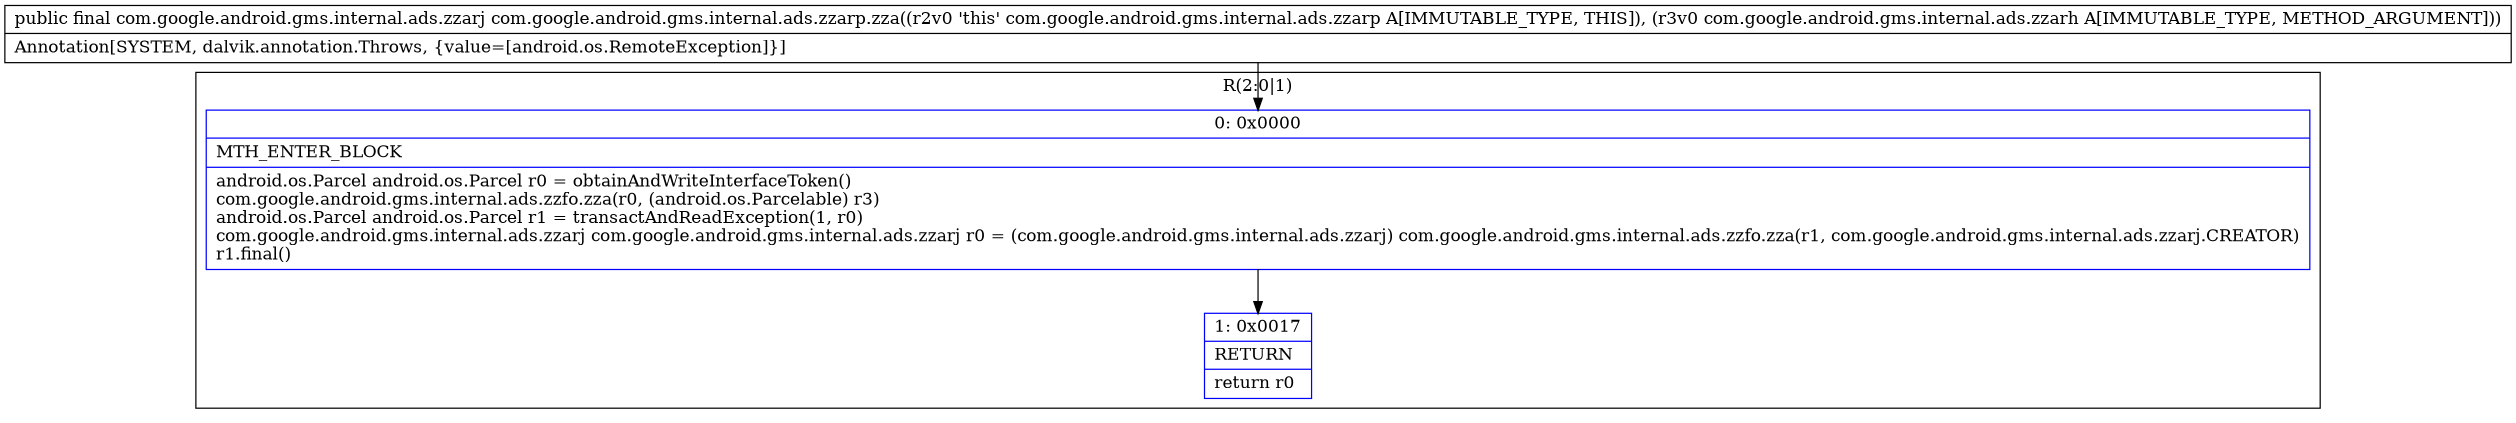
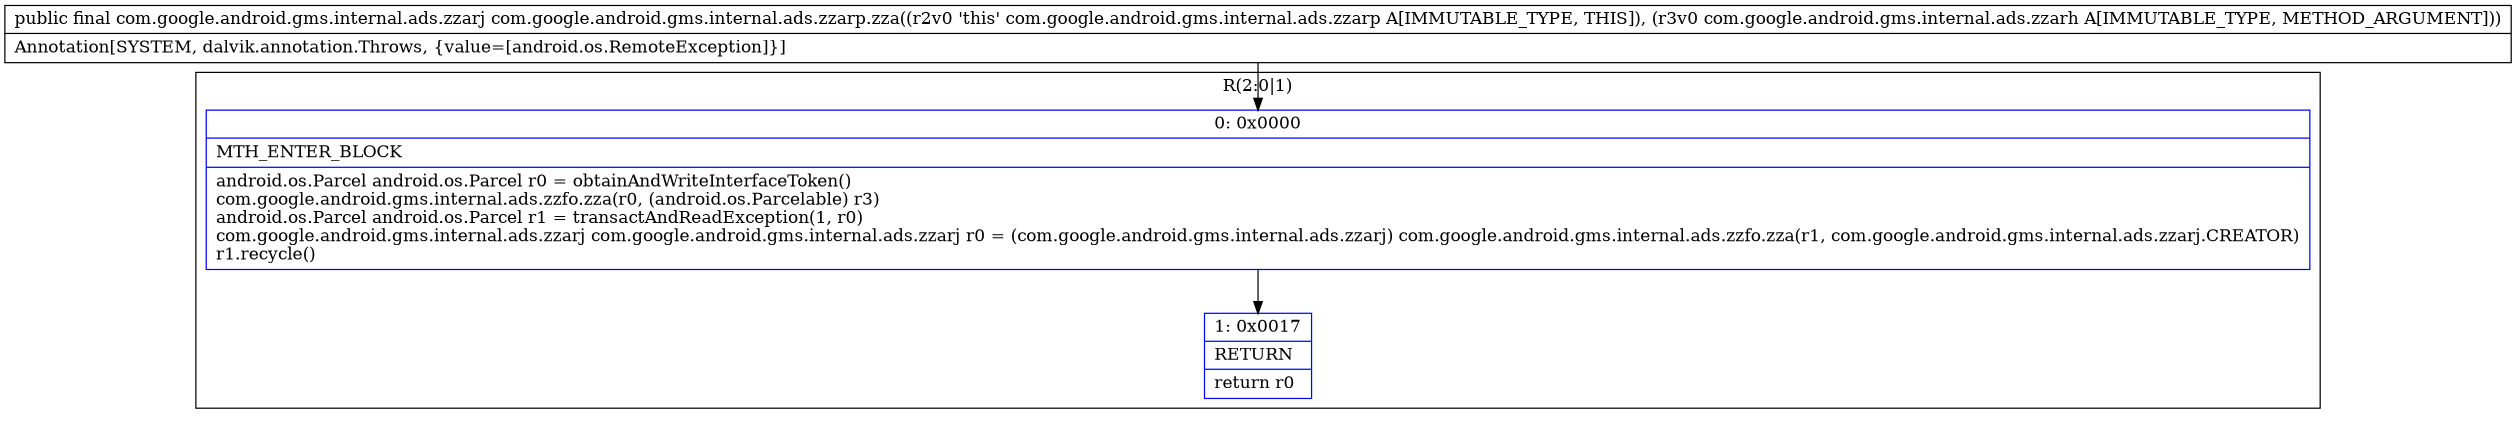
(254, 254) -> (266, 254)
